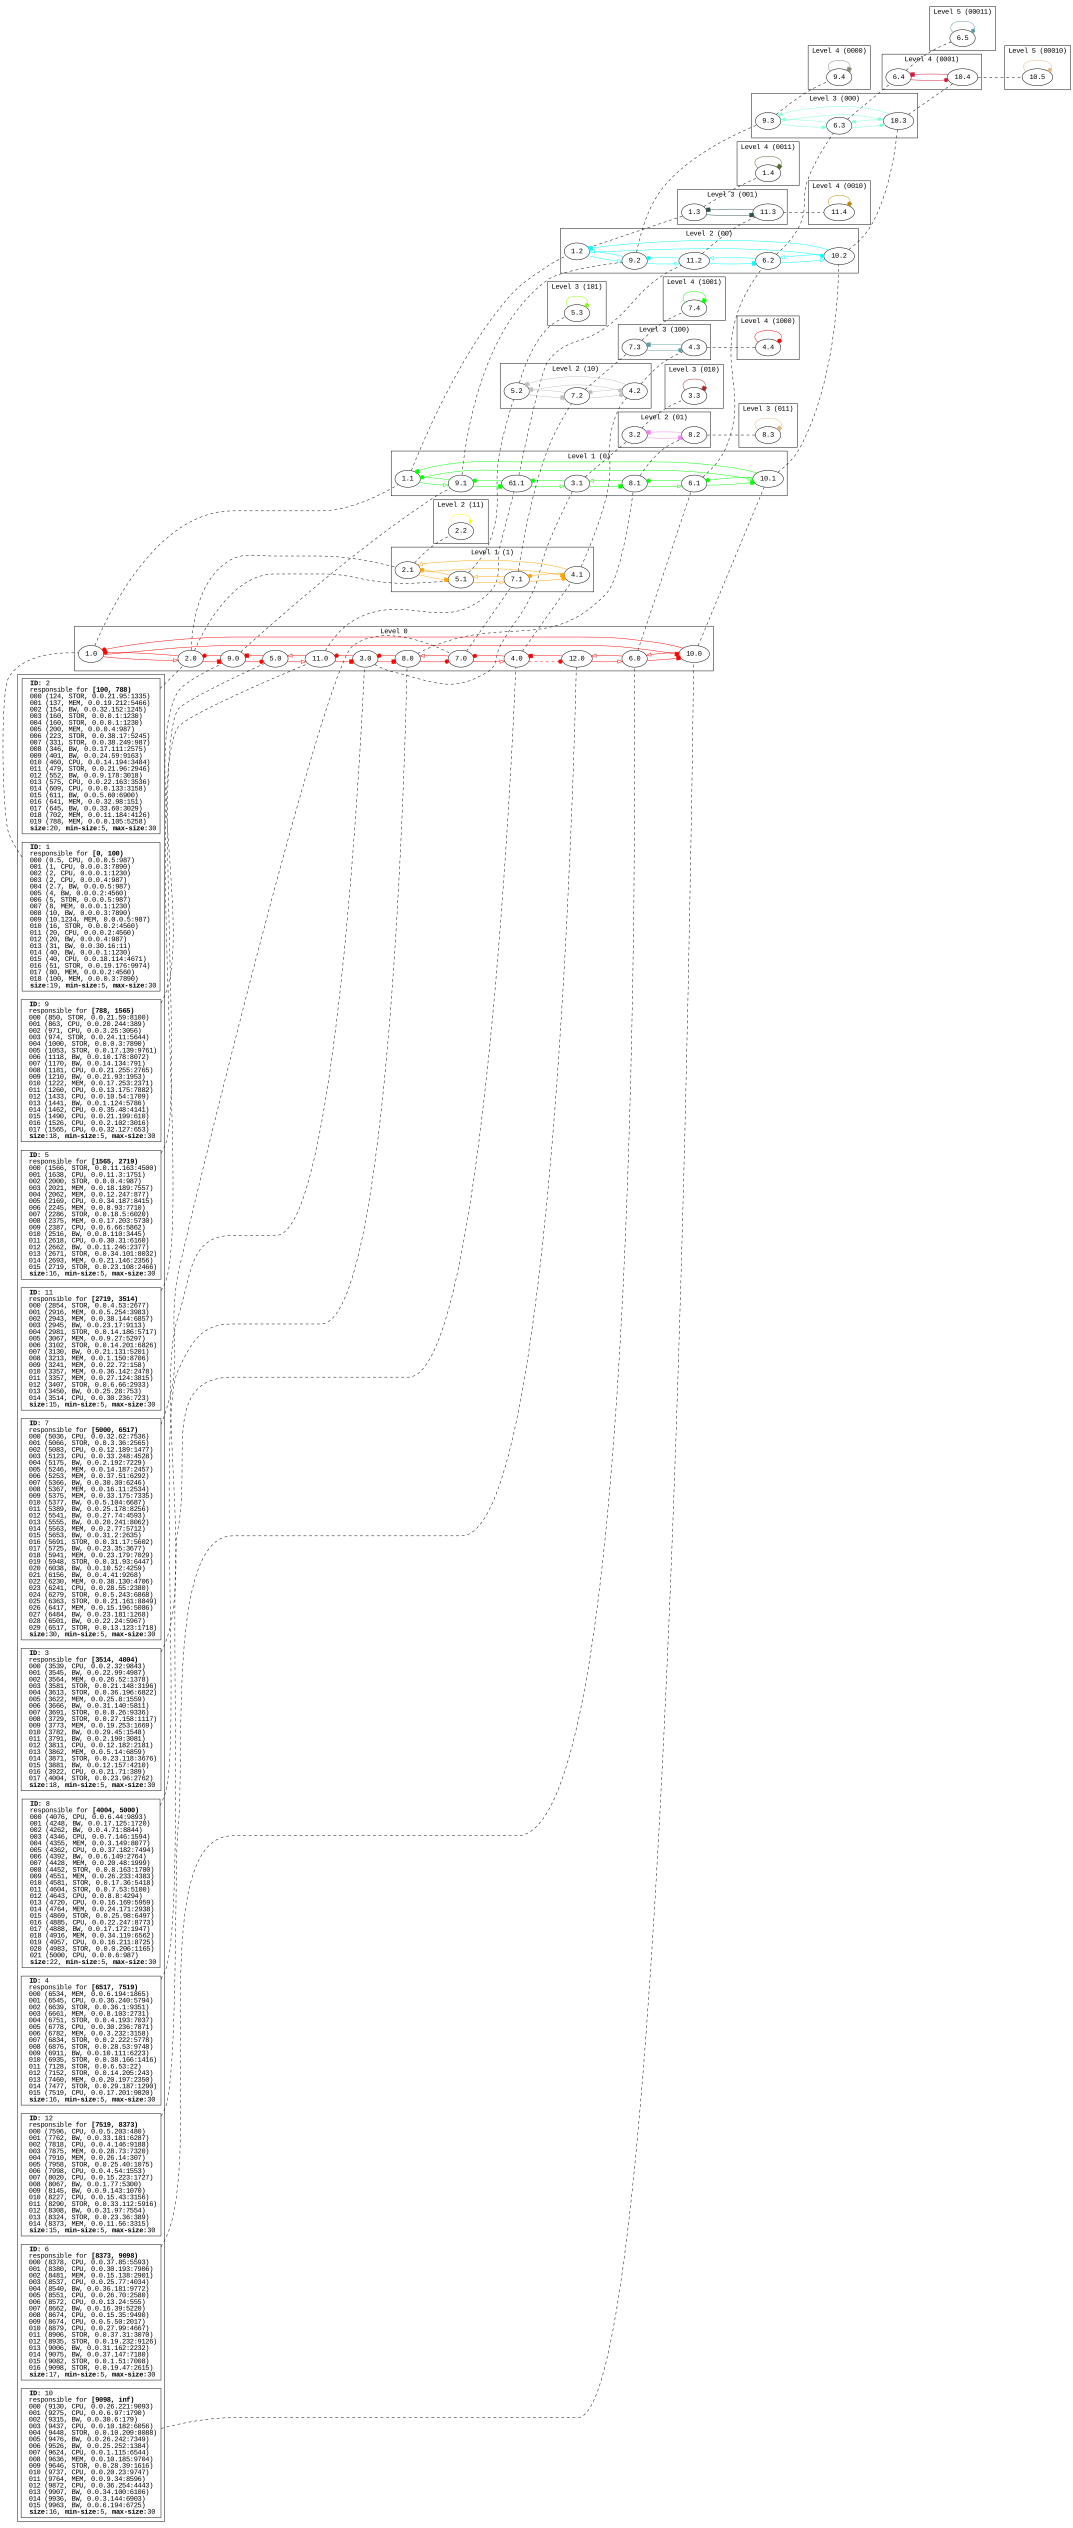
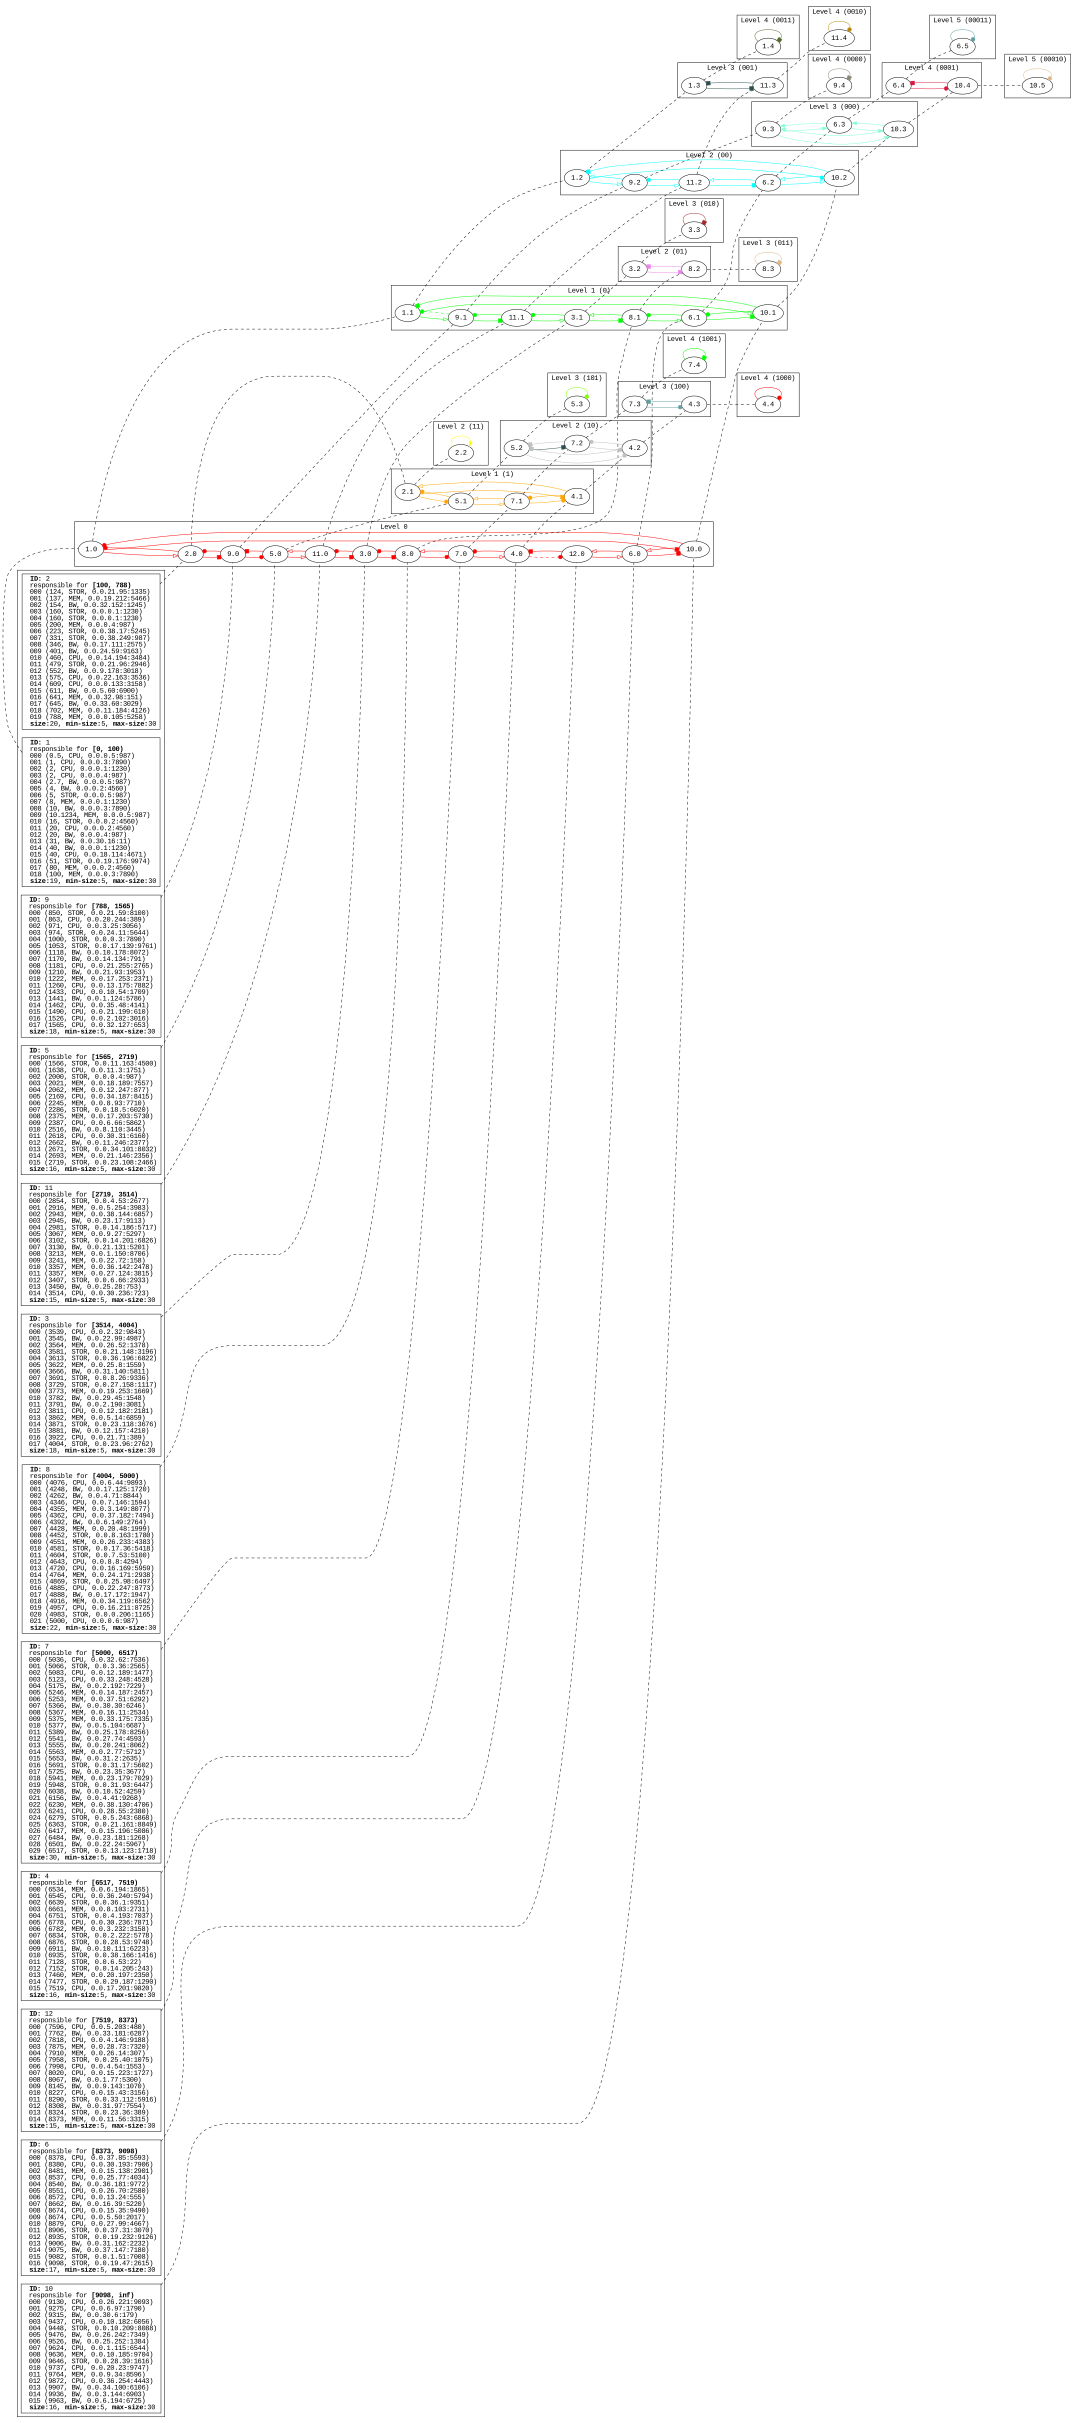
(544, 397) -> (547, 449)
(437, 478) -> (437, 313)
(517, 484) -> (517, 318)
(304, 574) -> (358, 525)
(431, 577) -> (431, 499)
